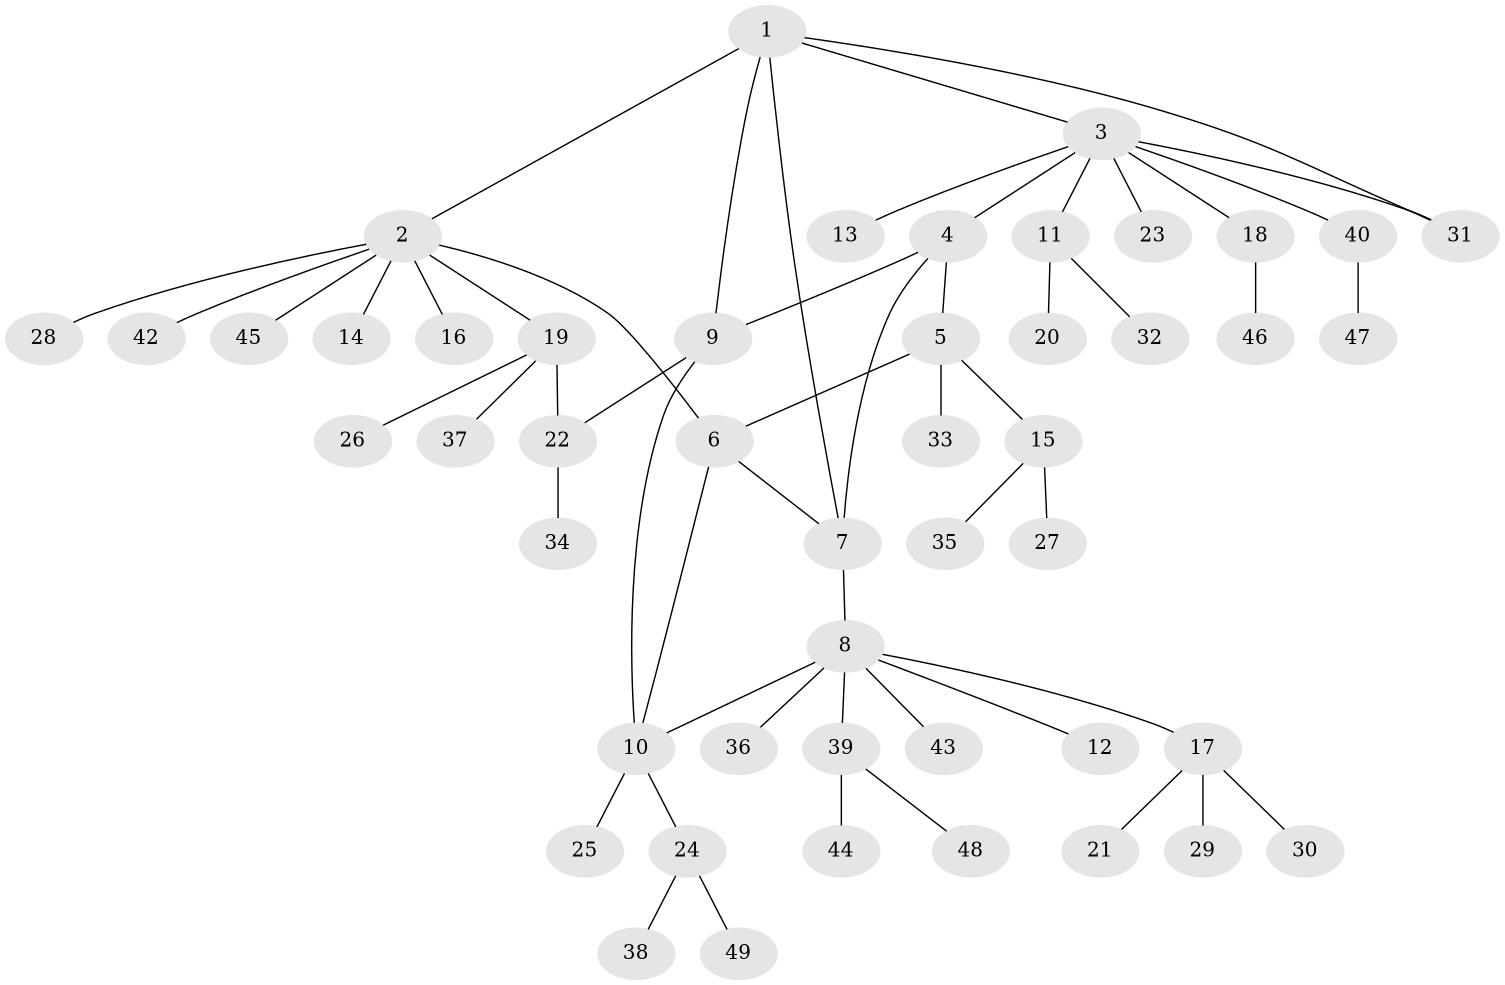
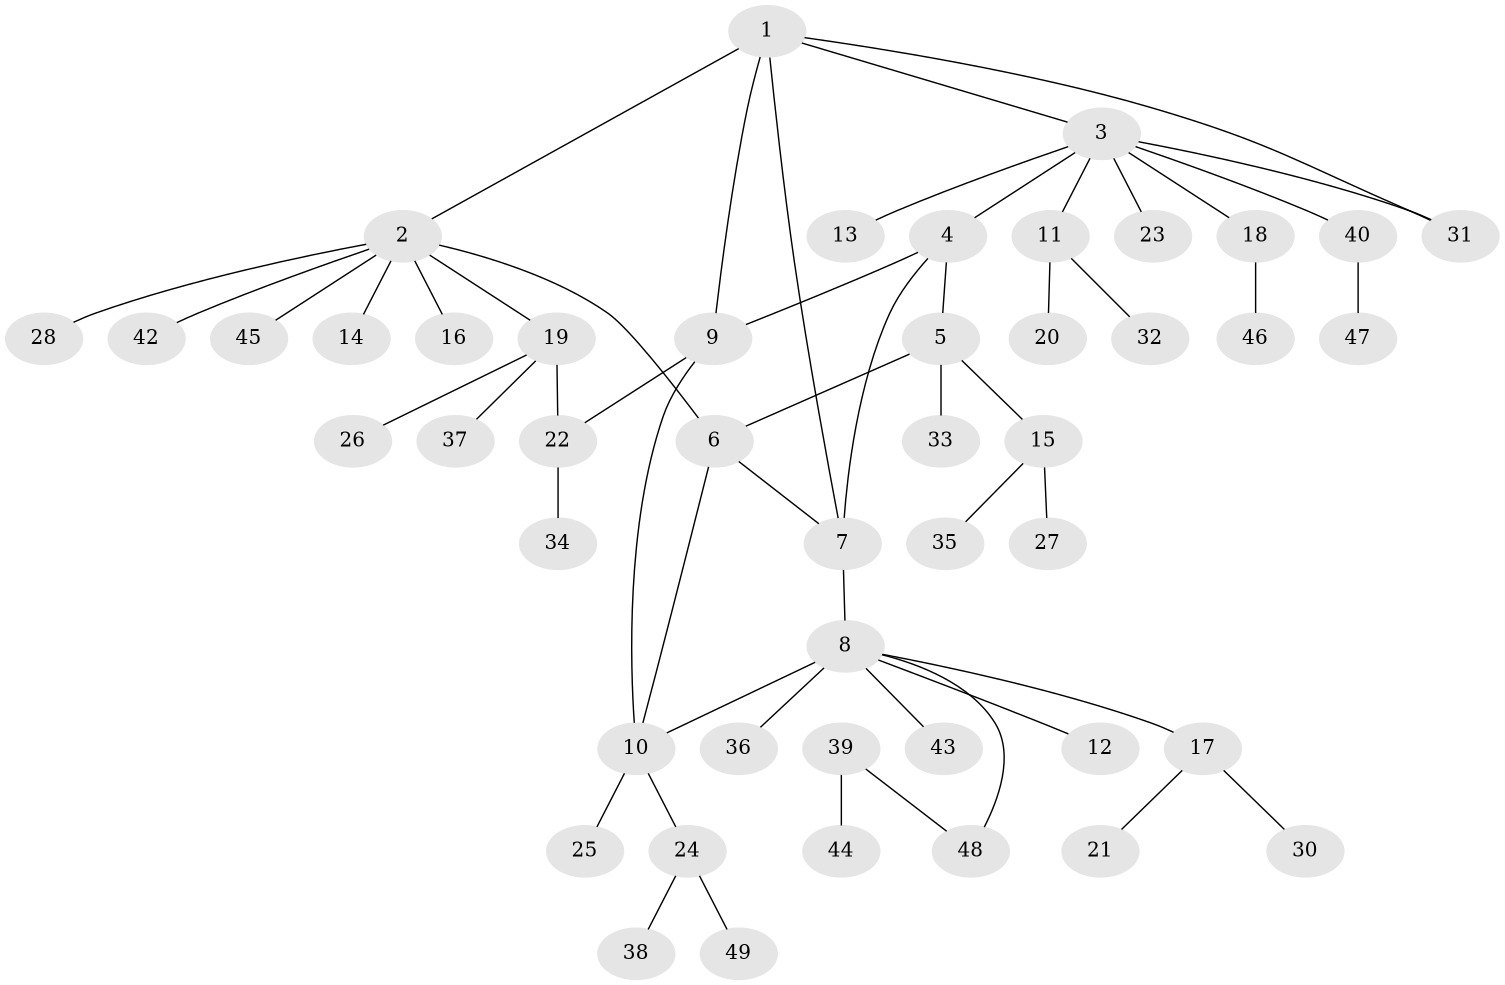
(843, 698) -> (987, 713)
(1203, 851) -> none
